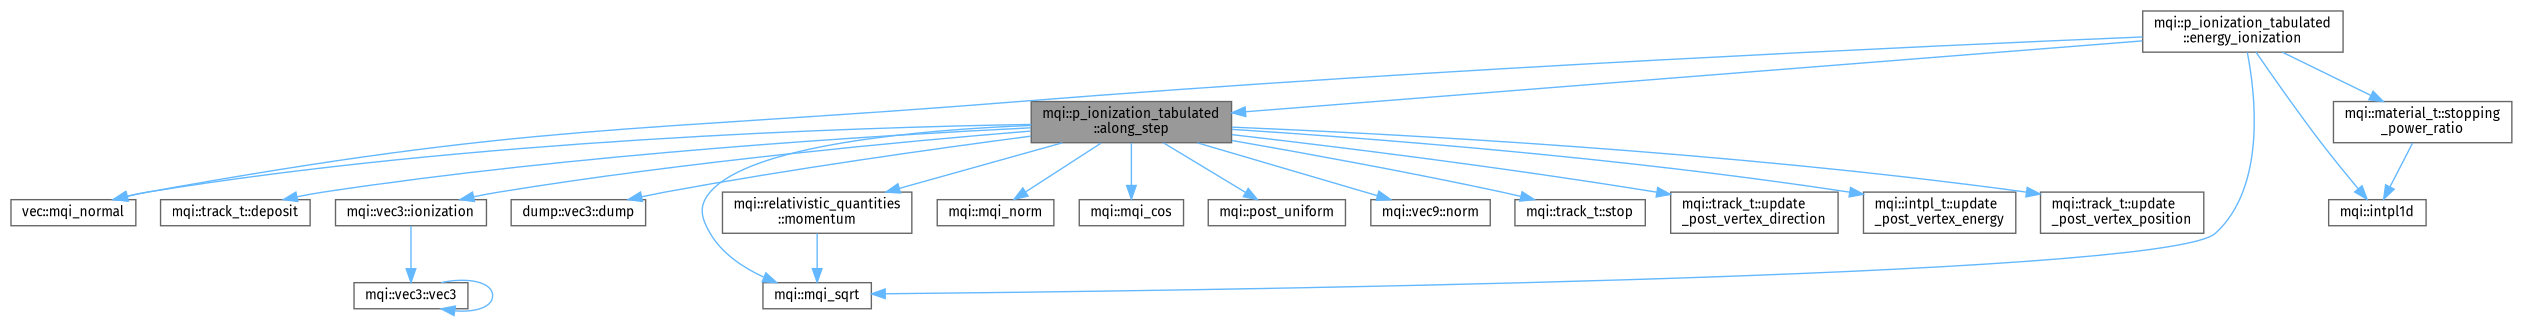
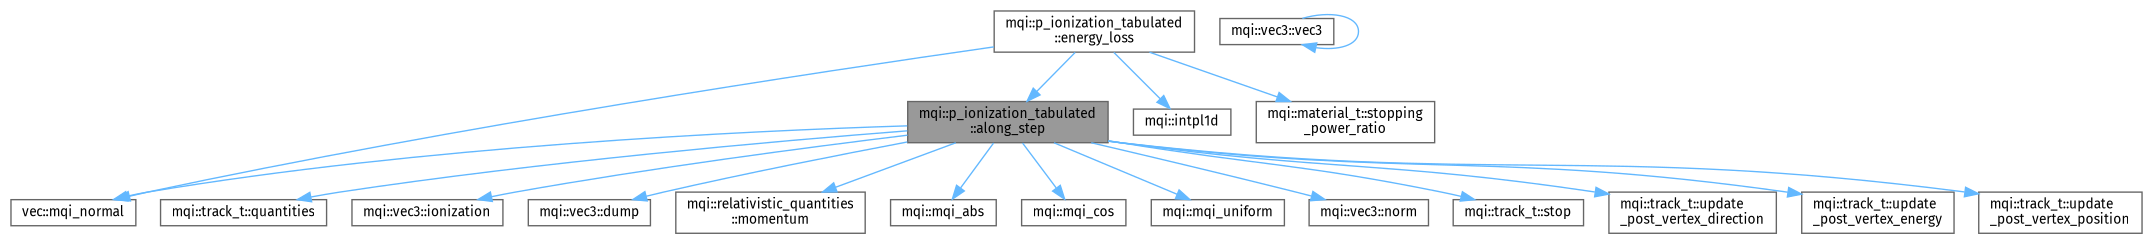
(2243, 32) -> (1094, 32)
(2401, 165) -> none
(235, 213) -> (244, 213)
(578, 213) -> (589, 213)
(996, 213) -> (943, 213)
(1277, 213) -> (1218, 213)
(1431, 213) -> (1369, 213)
(1940, 213) -> (1878, 213)
(411, 247) -> none
(817, 296) -> none
